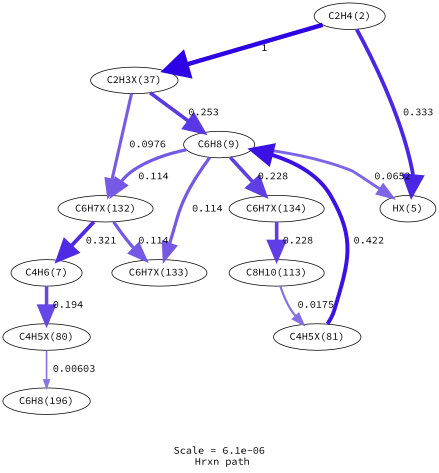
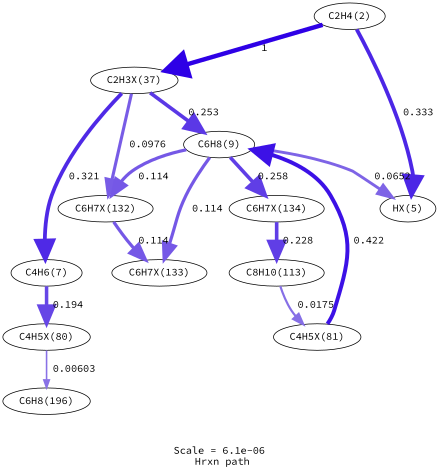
(270, 177) -> (270, 177)
(82, 234) -> (69, 160)
